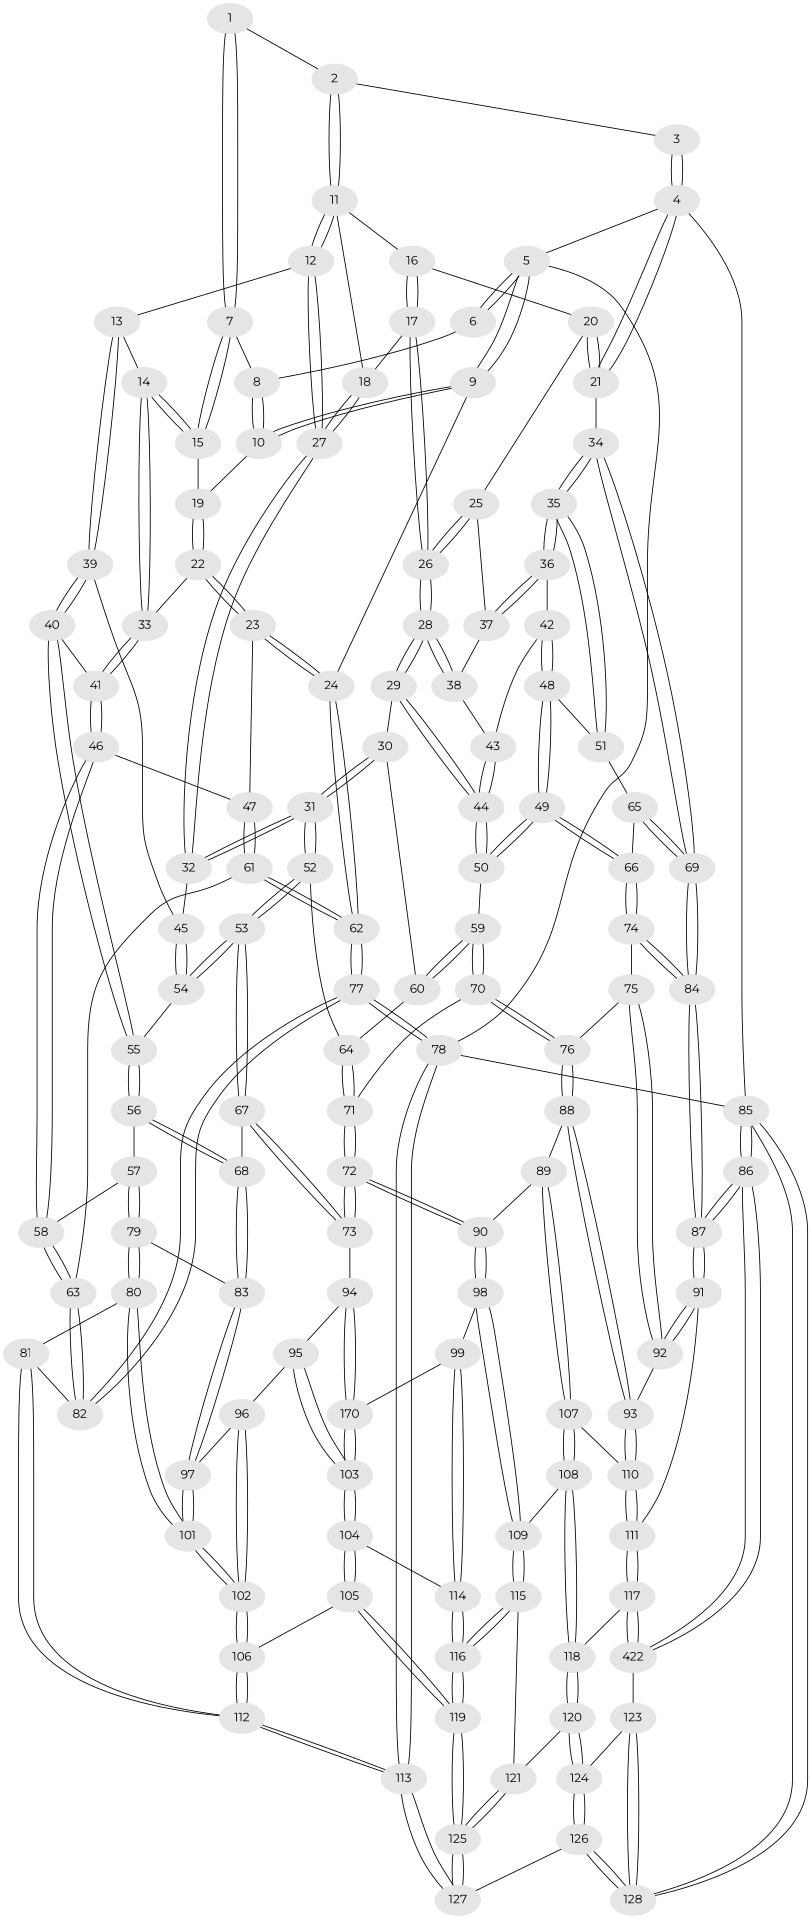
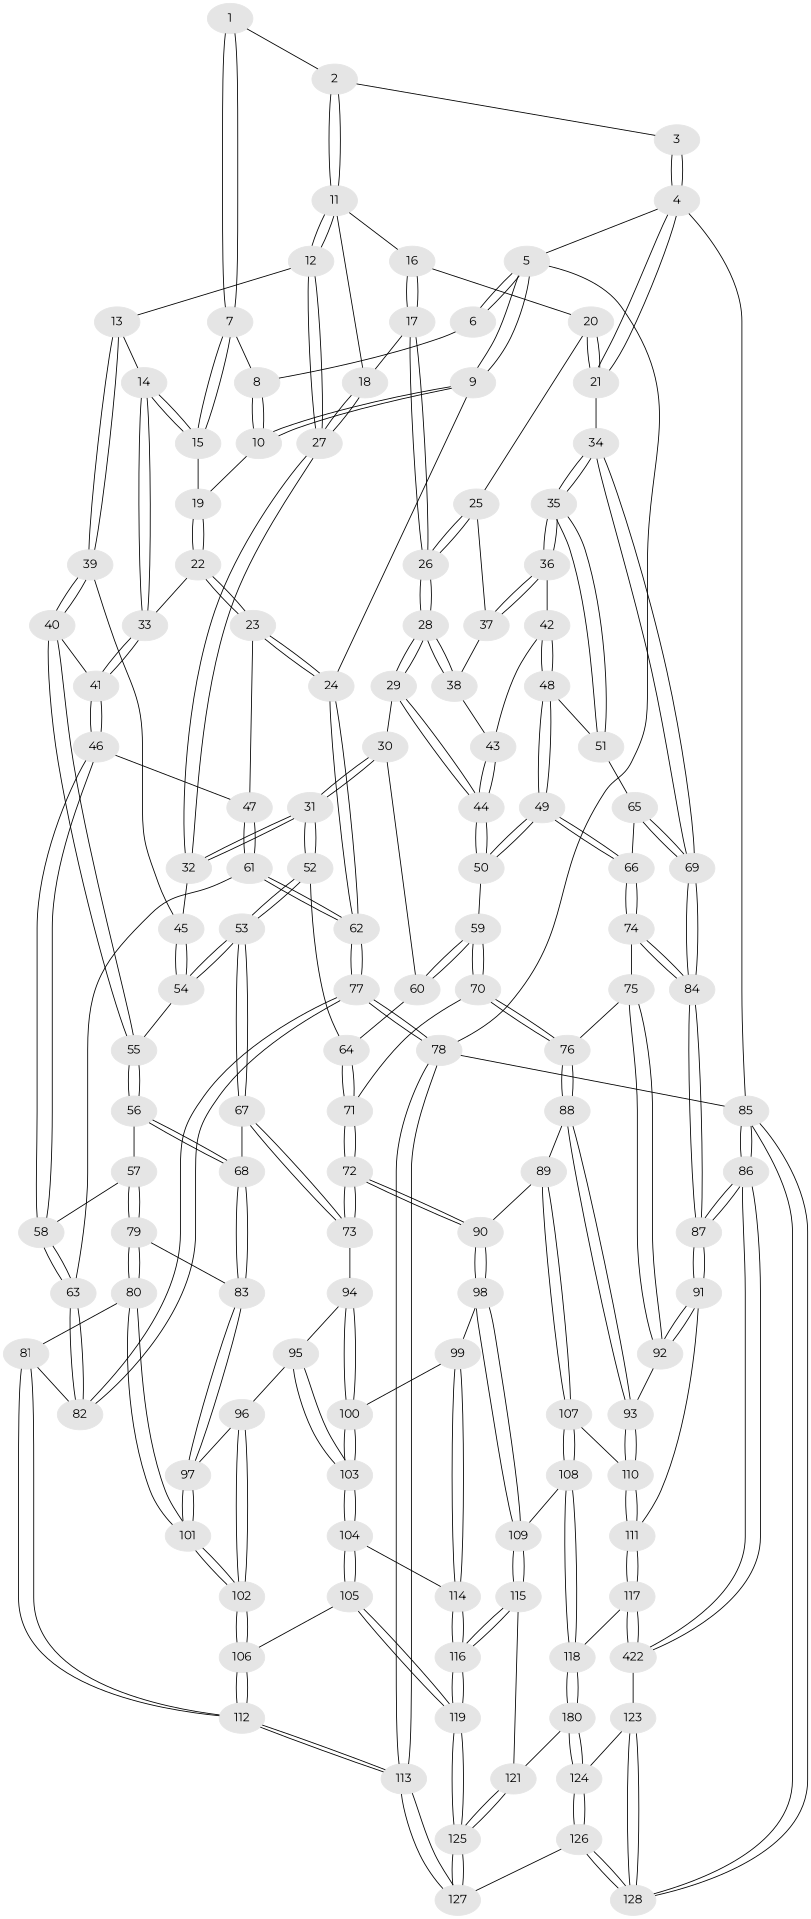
(350, 1415) -> (350, 1415)
(572, 1718) -> (572, 1718)
